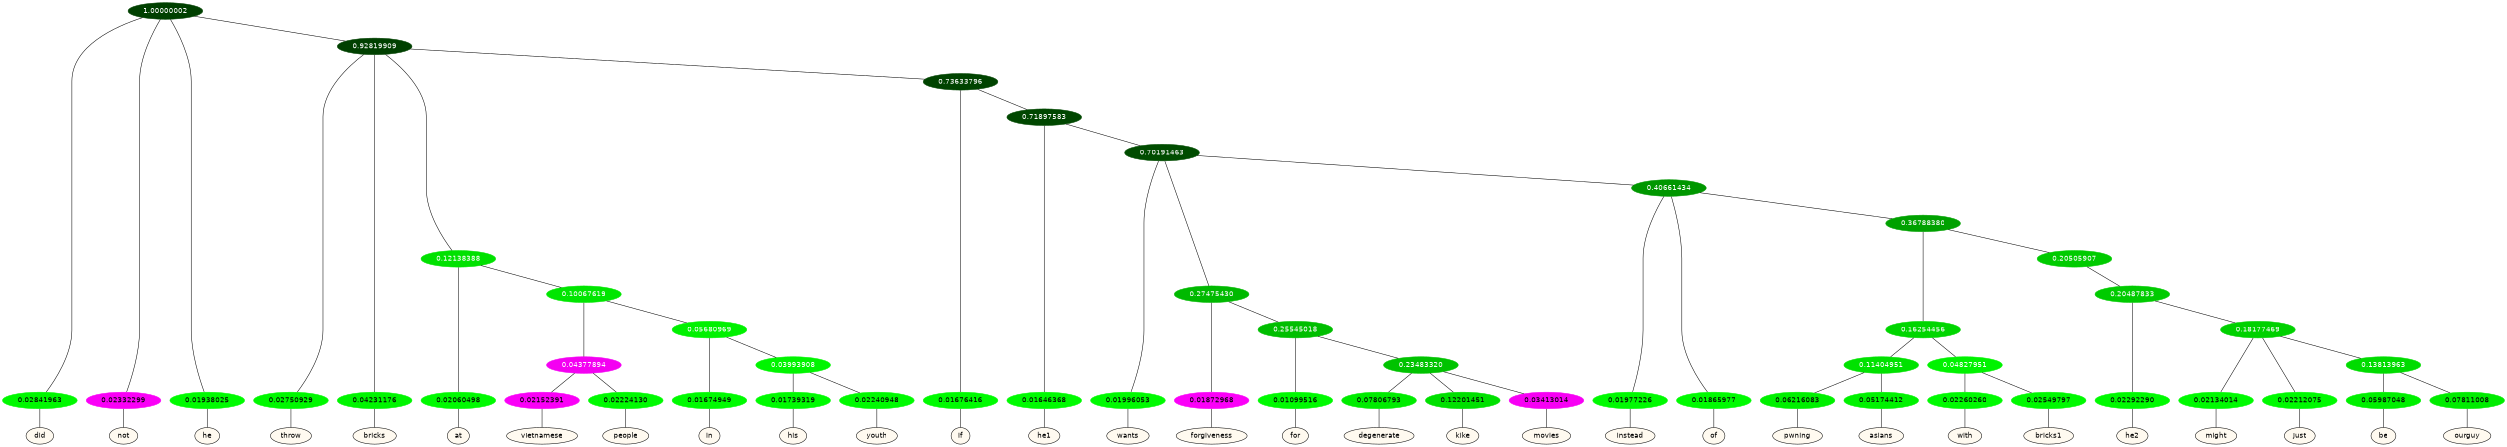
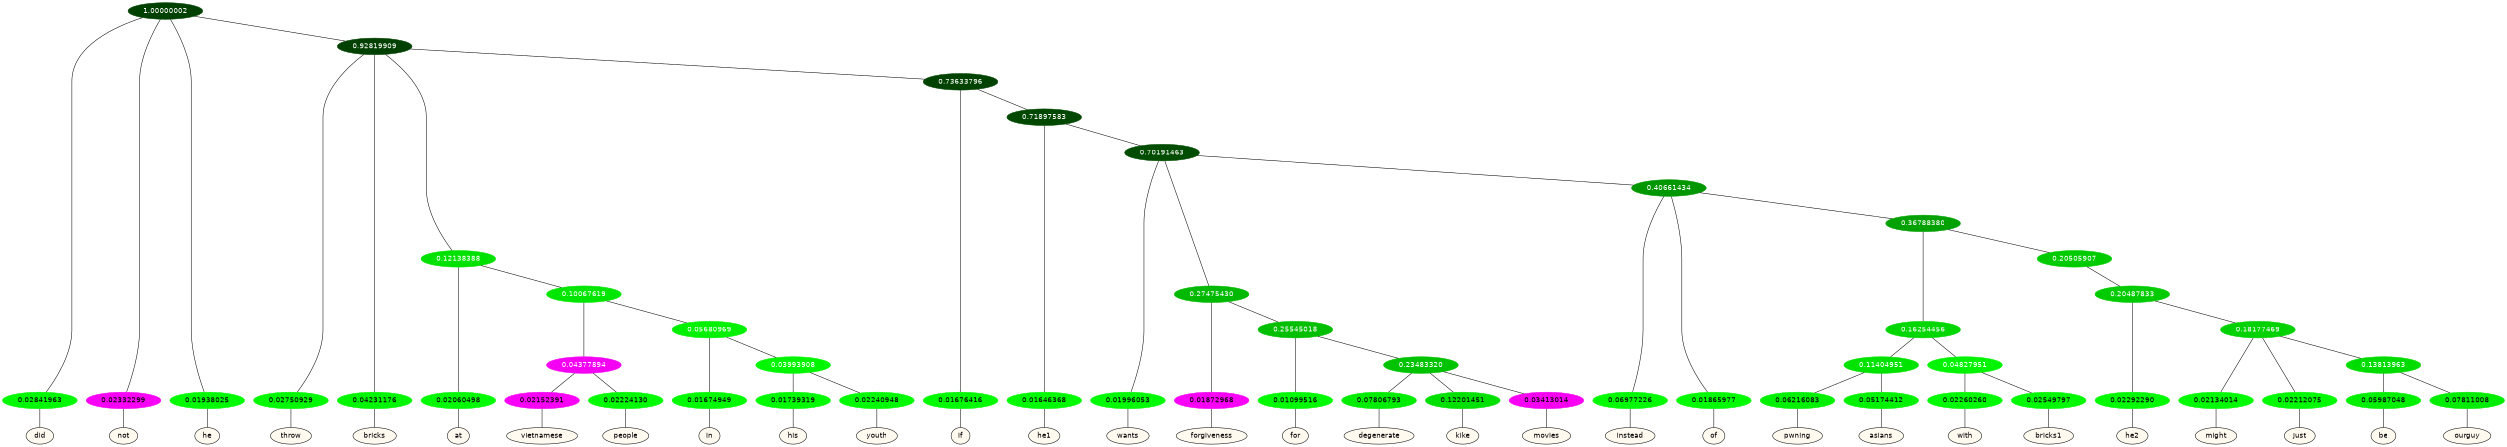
(1630, 400) -> (1630, 400)
